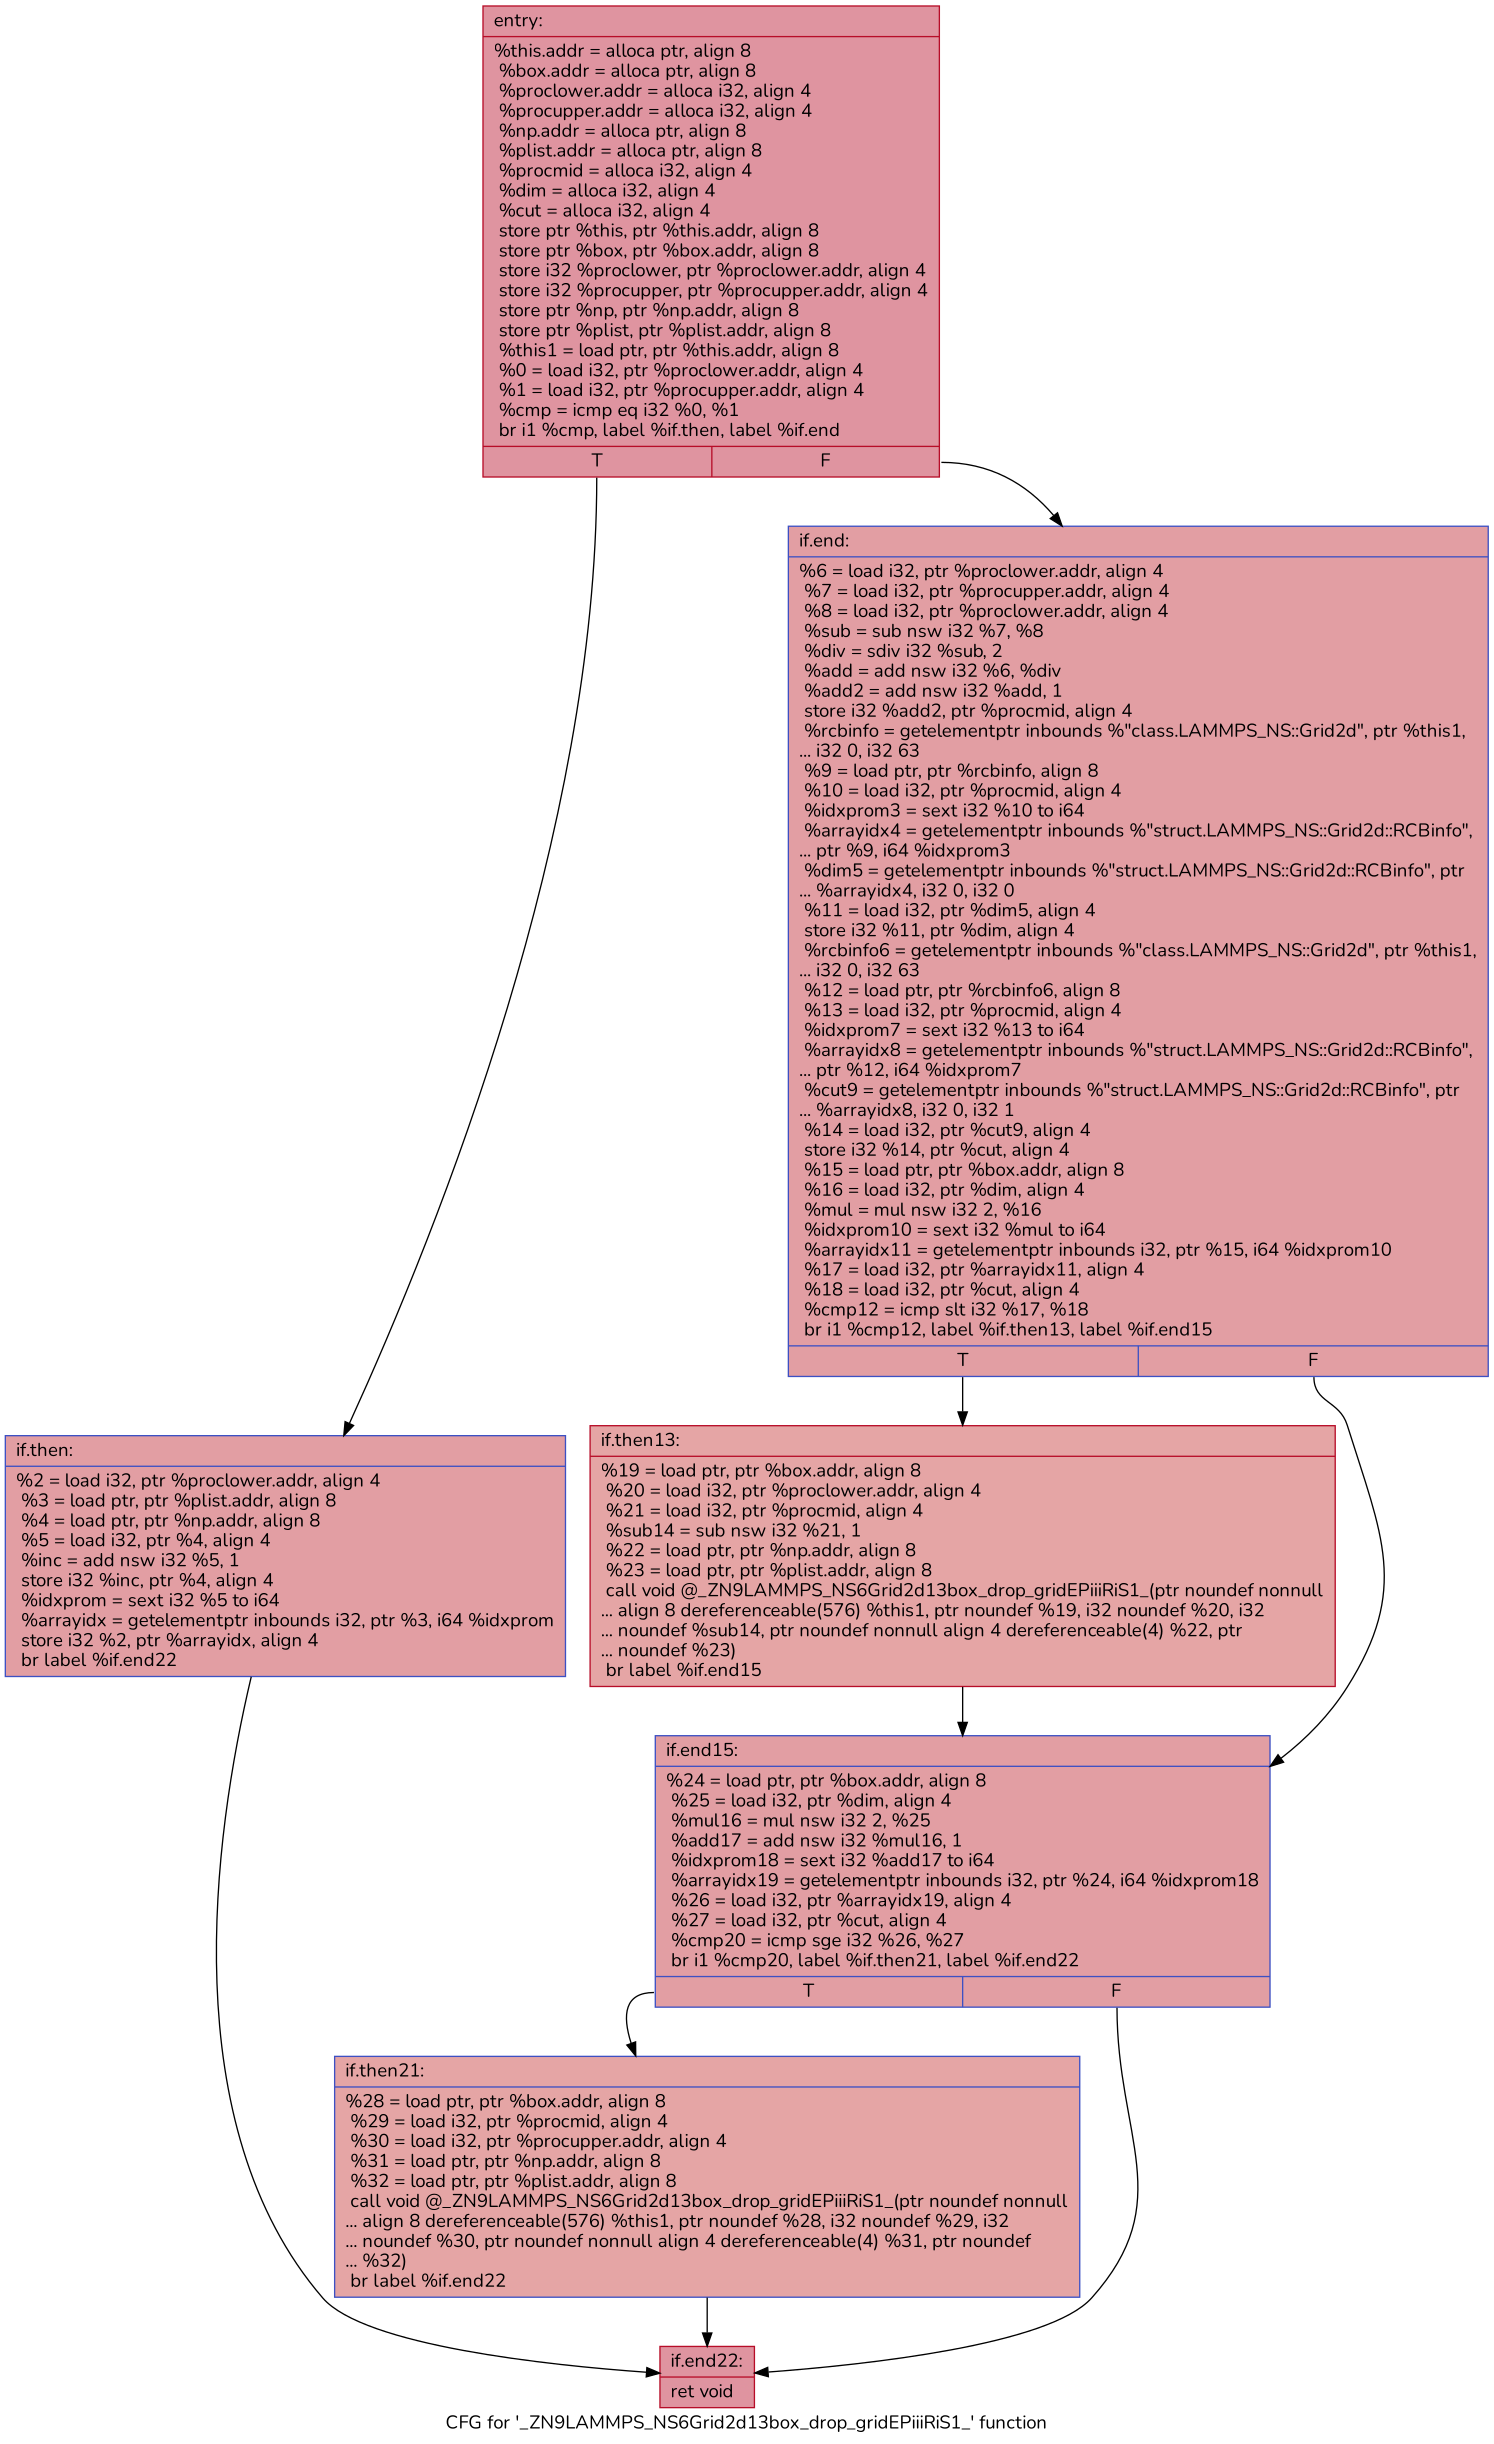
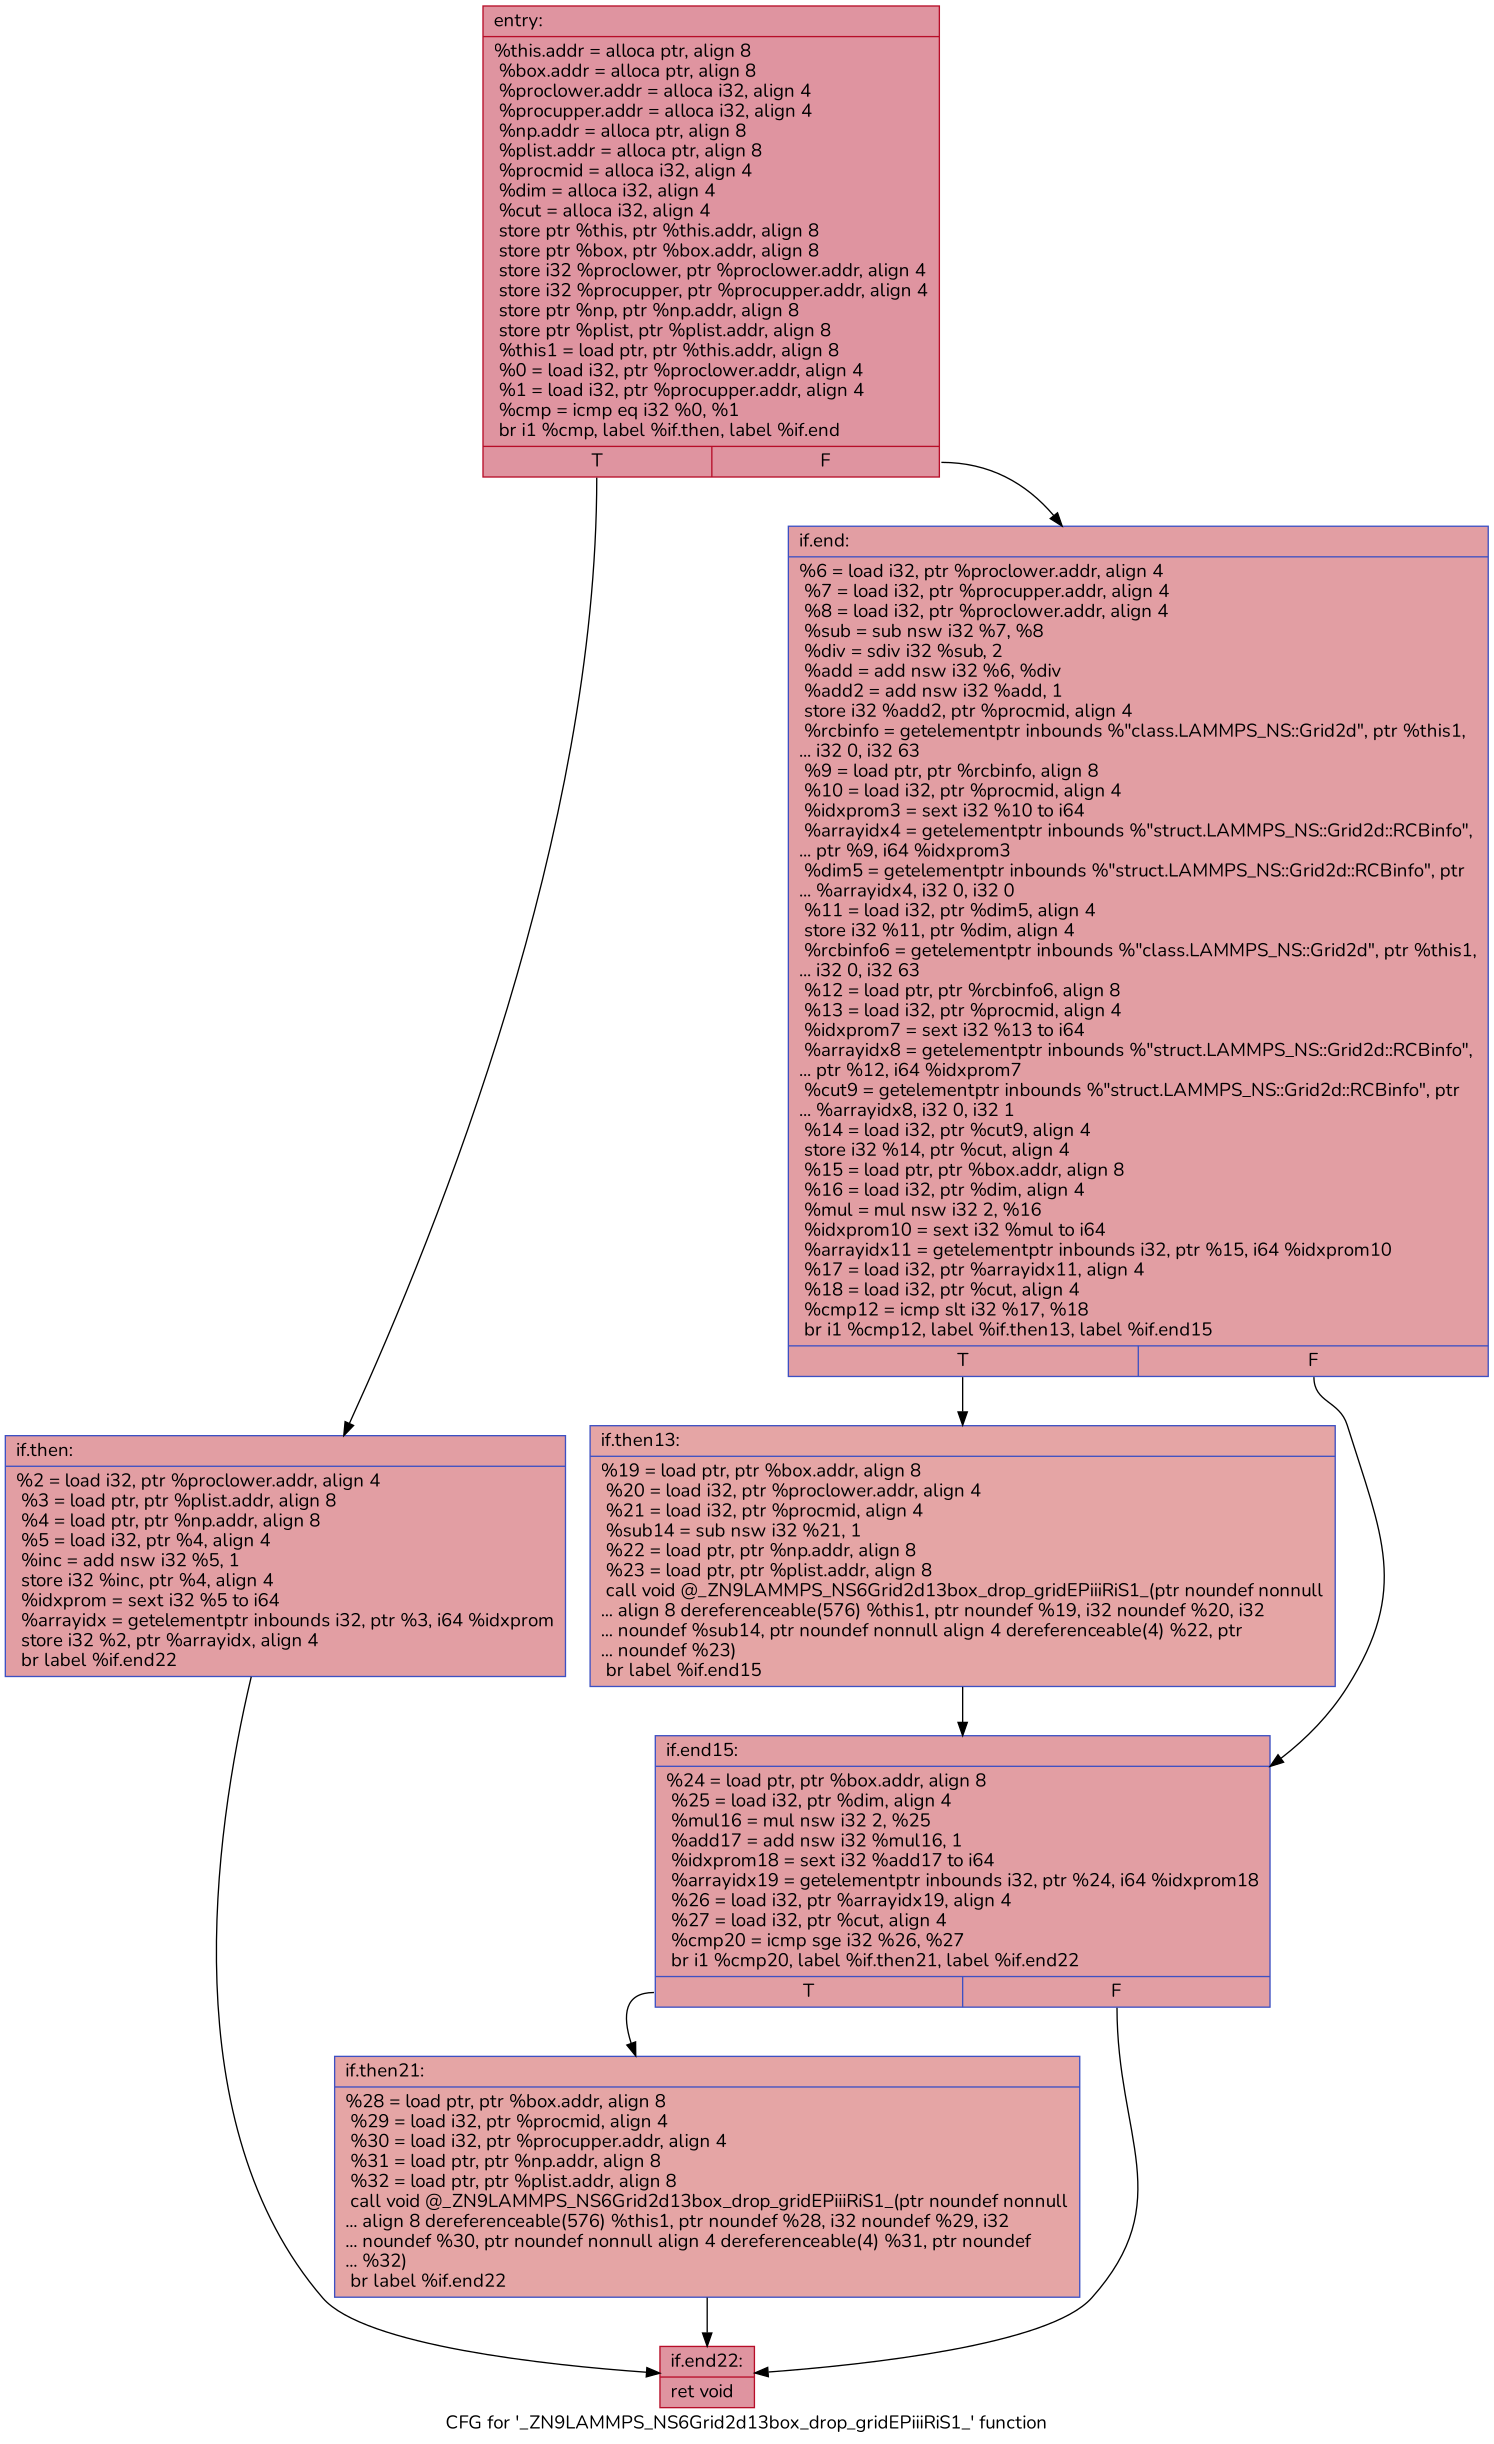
(963, 1556) -> (963, 1556)
